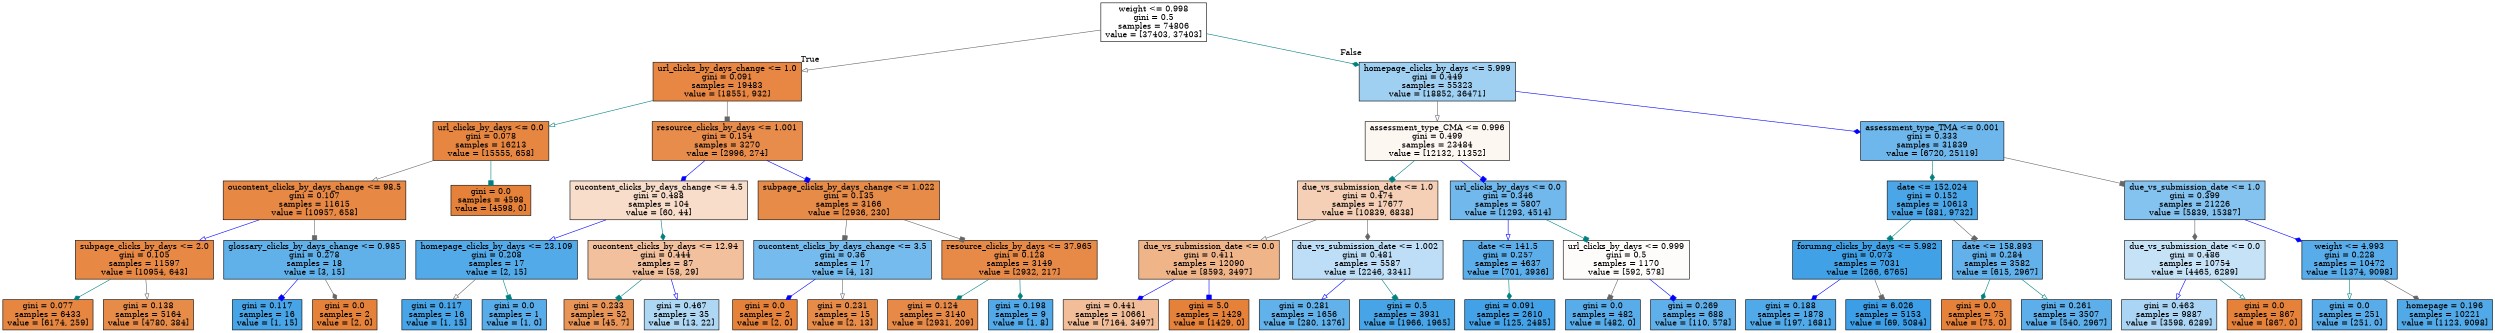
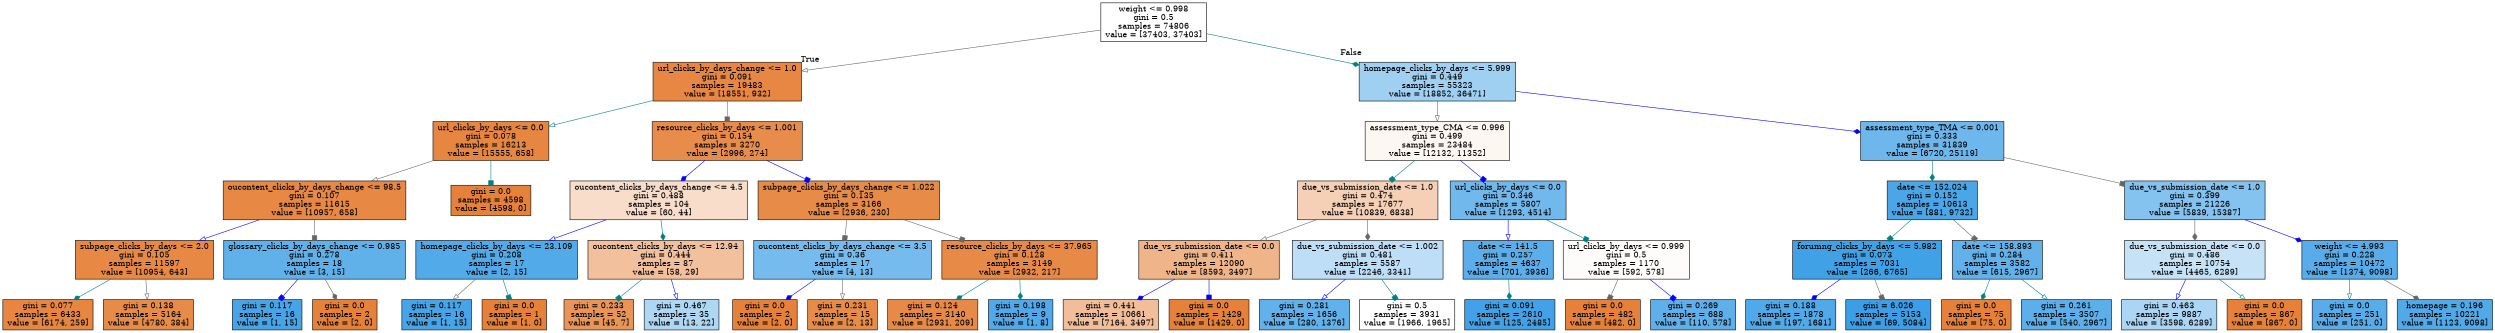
(514, 315) -> (514, 315)
(1209, 315) -> (1209, 315)
(1407, 315) -> (1407, 315)
(1603, 315) -> (1603, 315)
